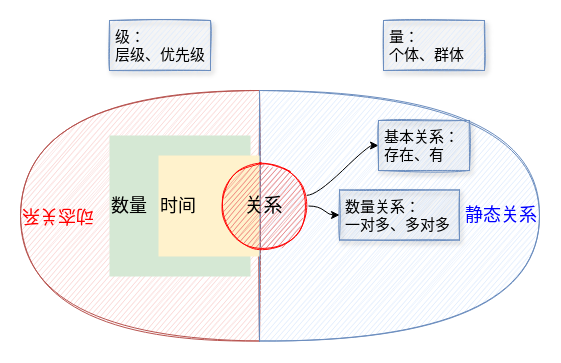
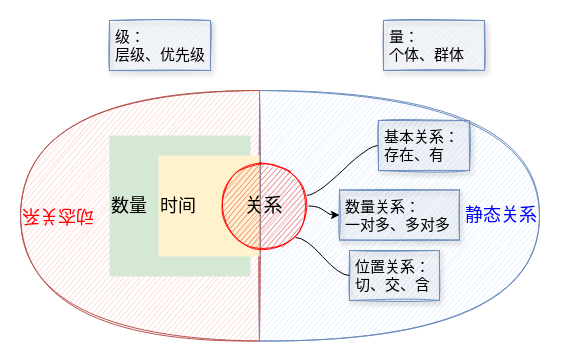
(362, 152) -> (365, 151)
none -> (322, 256)
none -> (395, 276)
